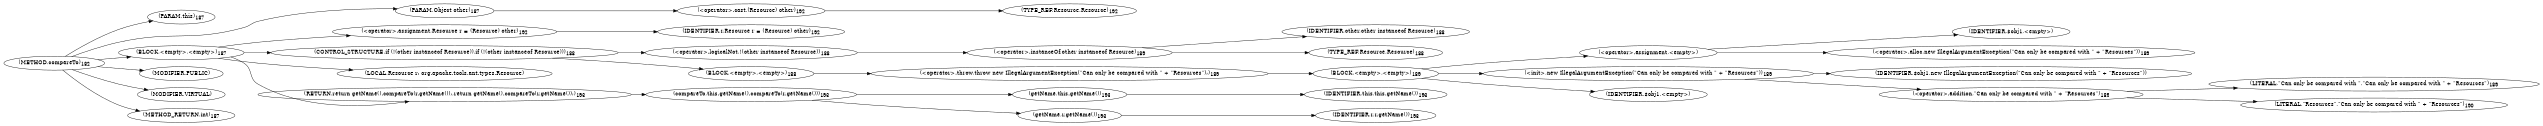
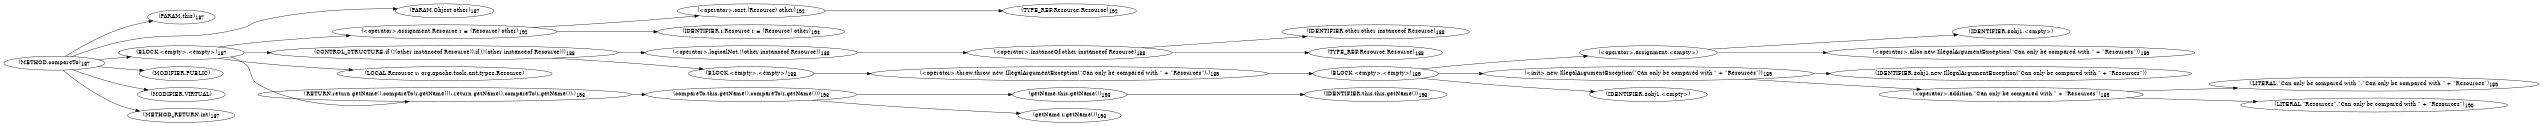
(584, 11) -> (614, 23)
(815, 31) -> (815, 31)
(1141, 52) -> (1141, 52)
(85, 63) -> (85, 63)
(1376, 115) -> none
